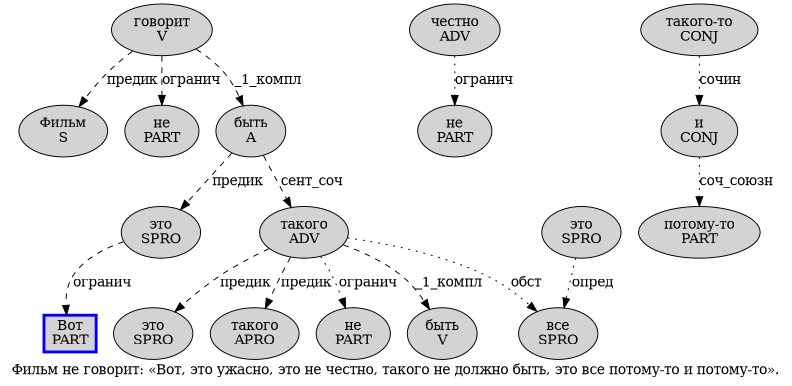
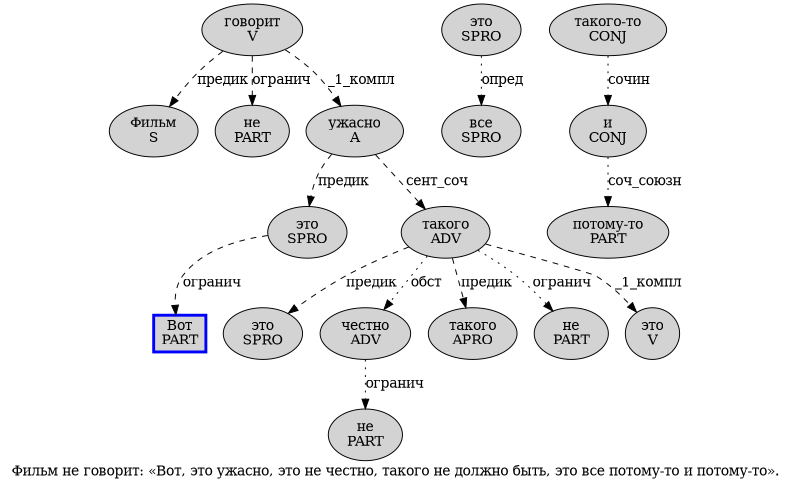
(251, 131) -> (355, 131)
(443, 259) -> (409, 279)
(442, 334) -> (652, 334)
